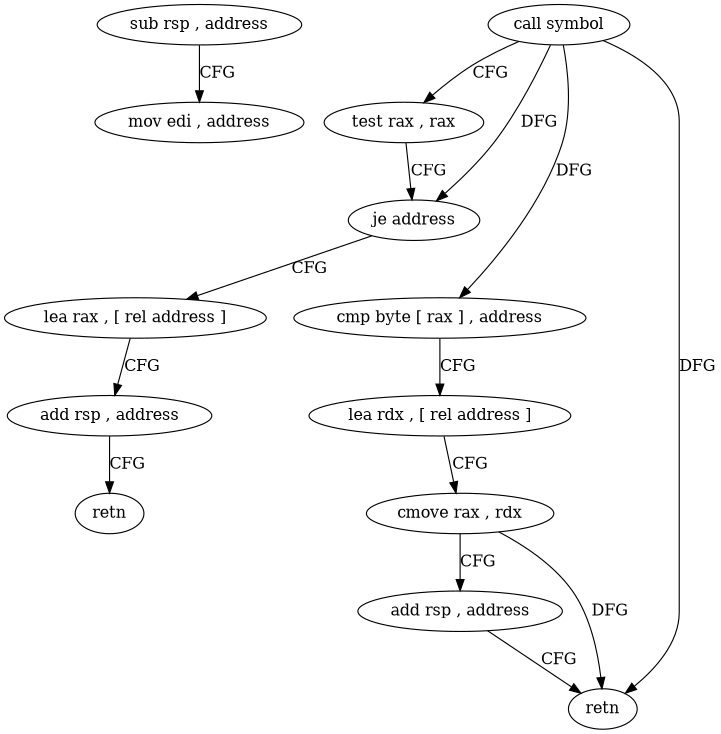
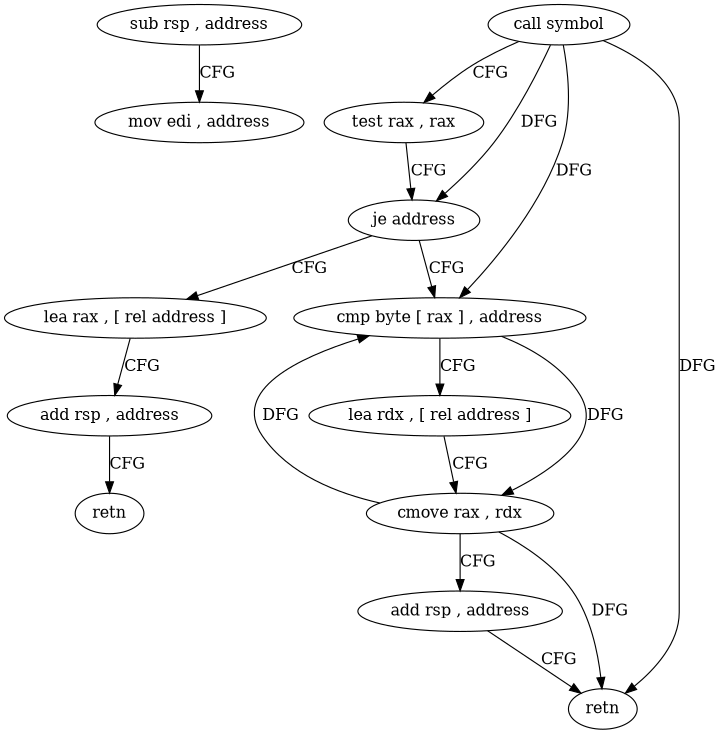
none -> (426, 264)
none -> (586, 410)
none -> (258, 427)
